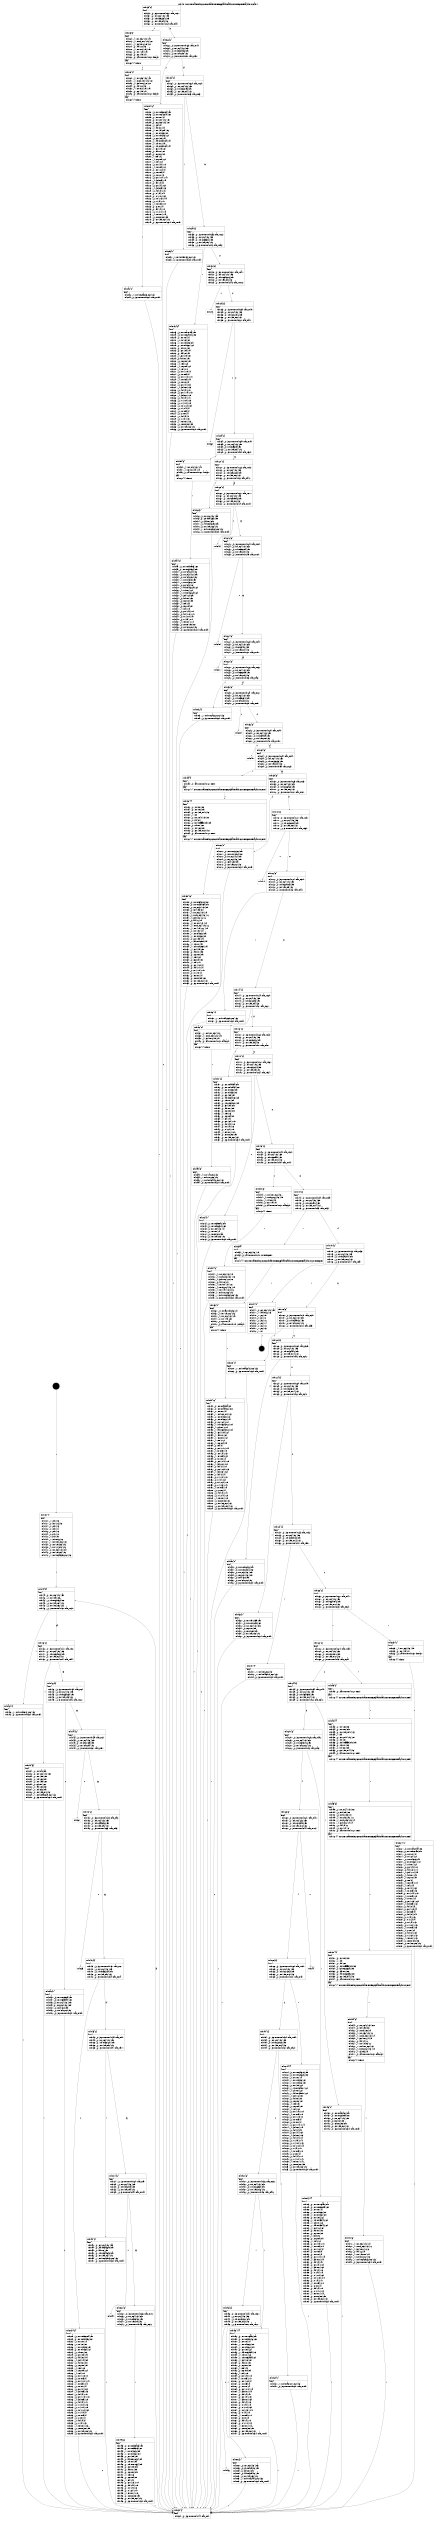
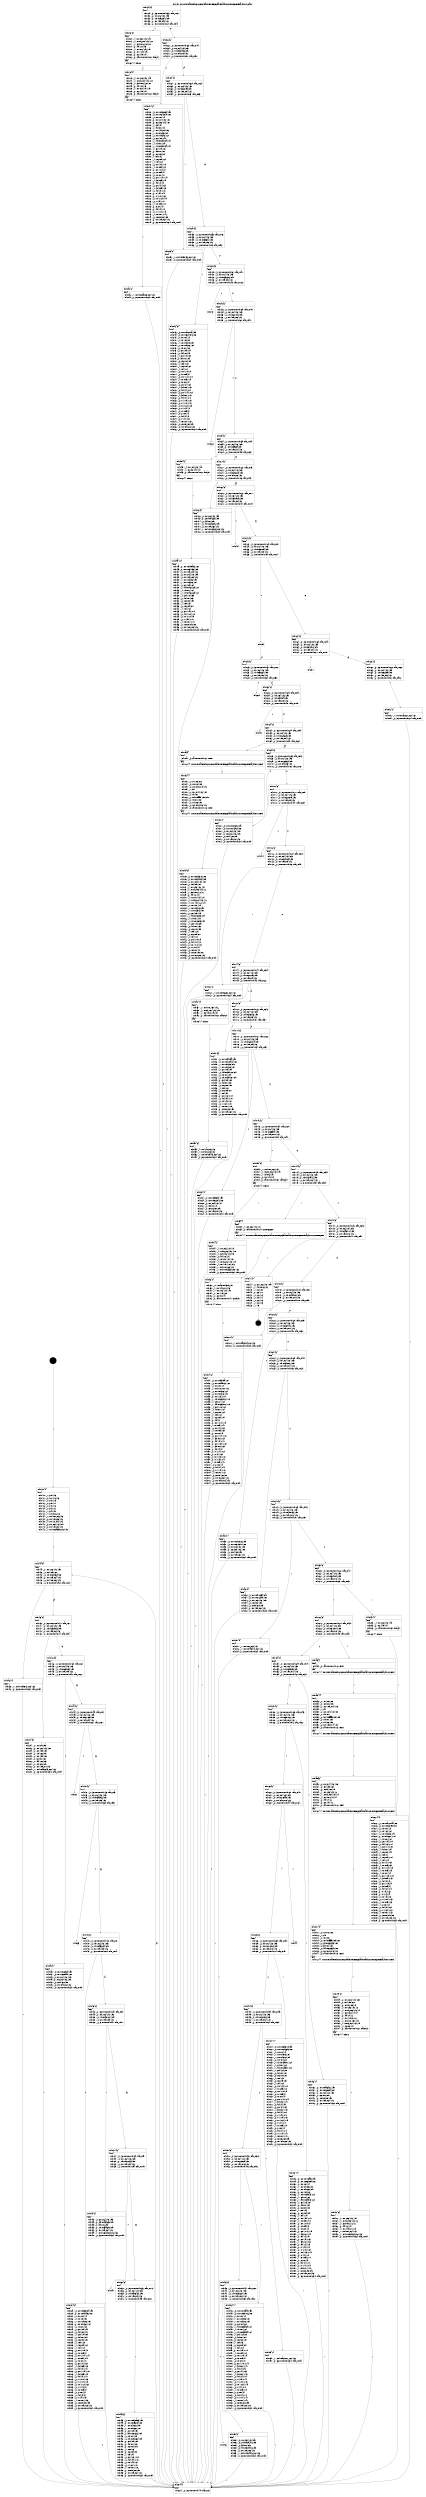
(242, 682) -> (261, 653)
